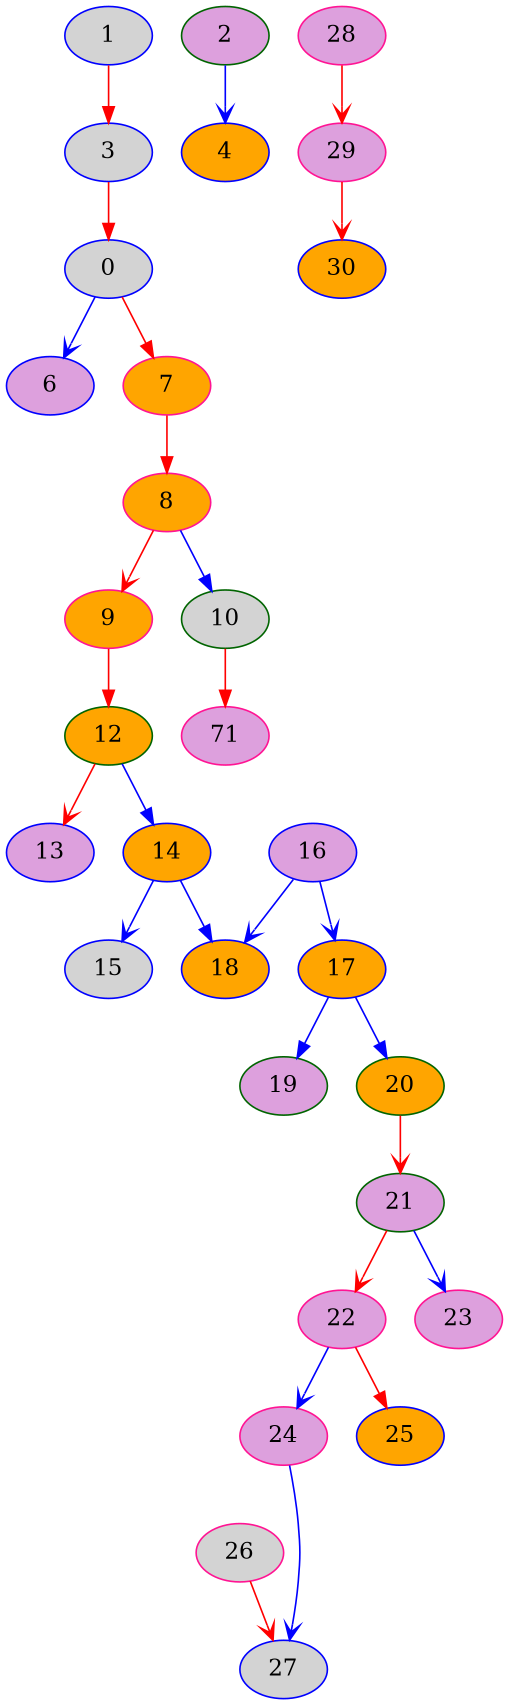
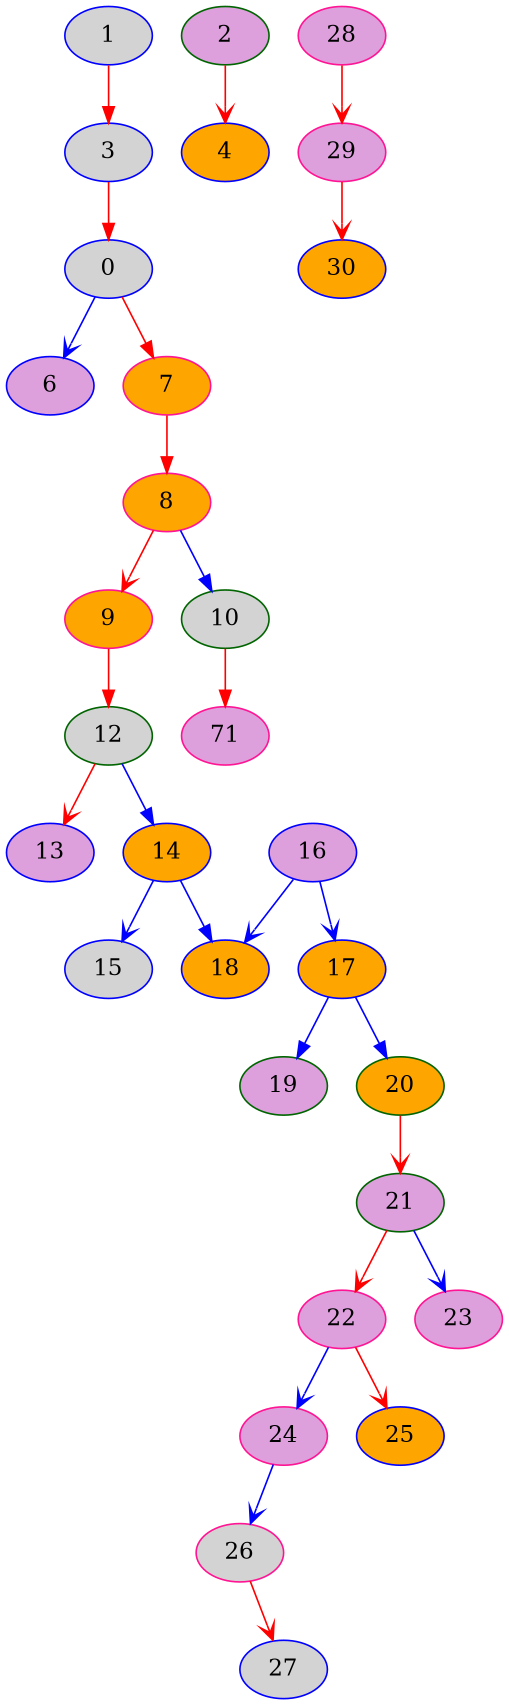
(225, 86) -> (225, 86)
(109, 736) -> (109, 736)
(367, 1370) -> (367, 1370)
(300, 1545) -> (265, 1486)
